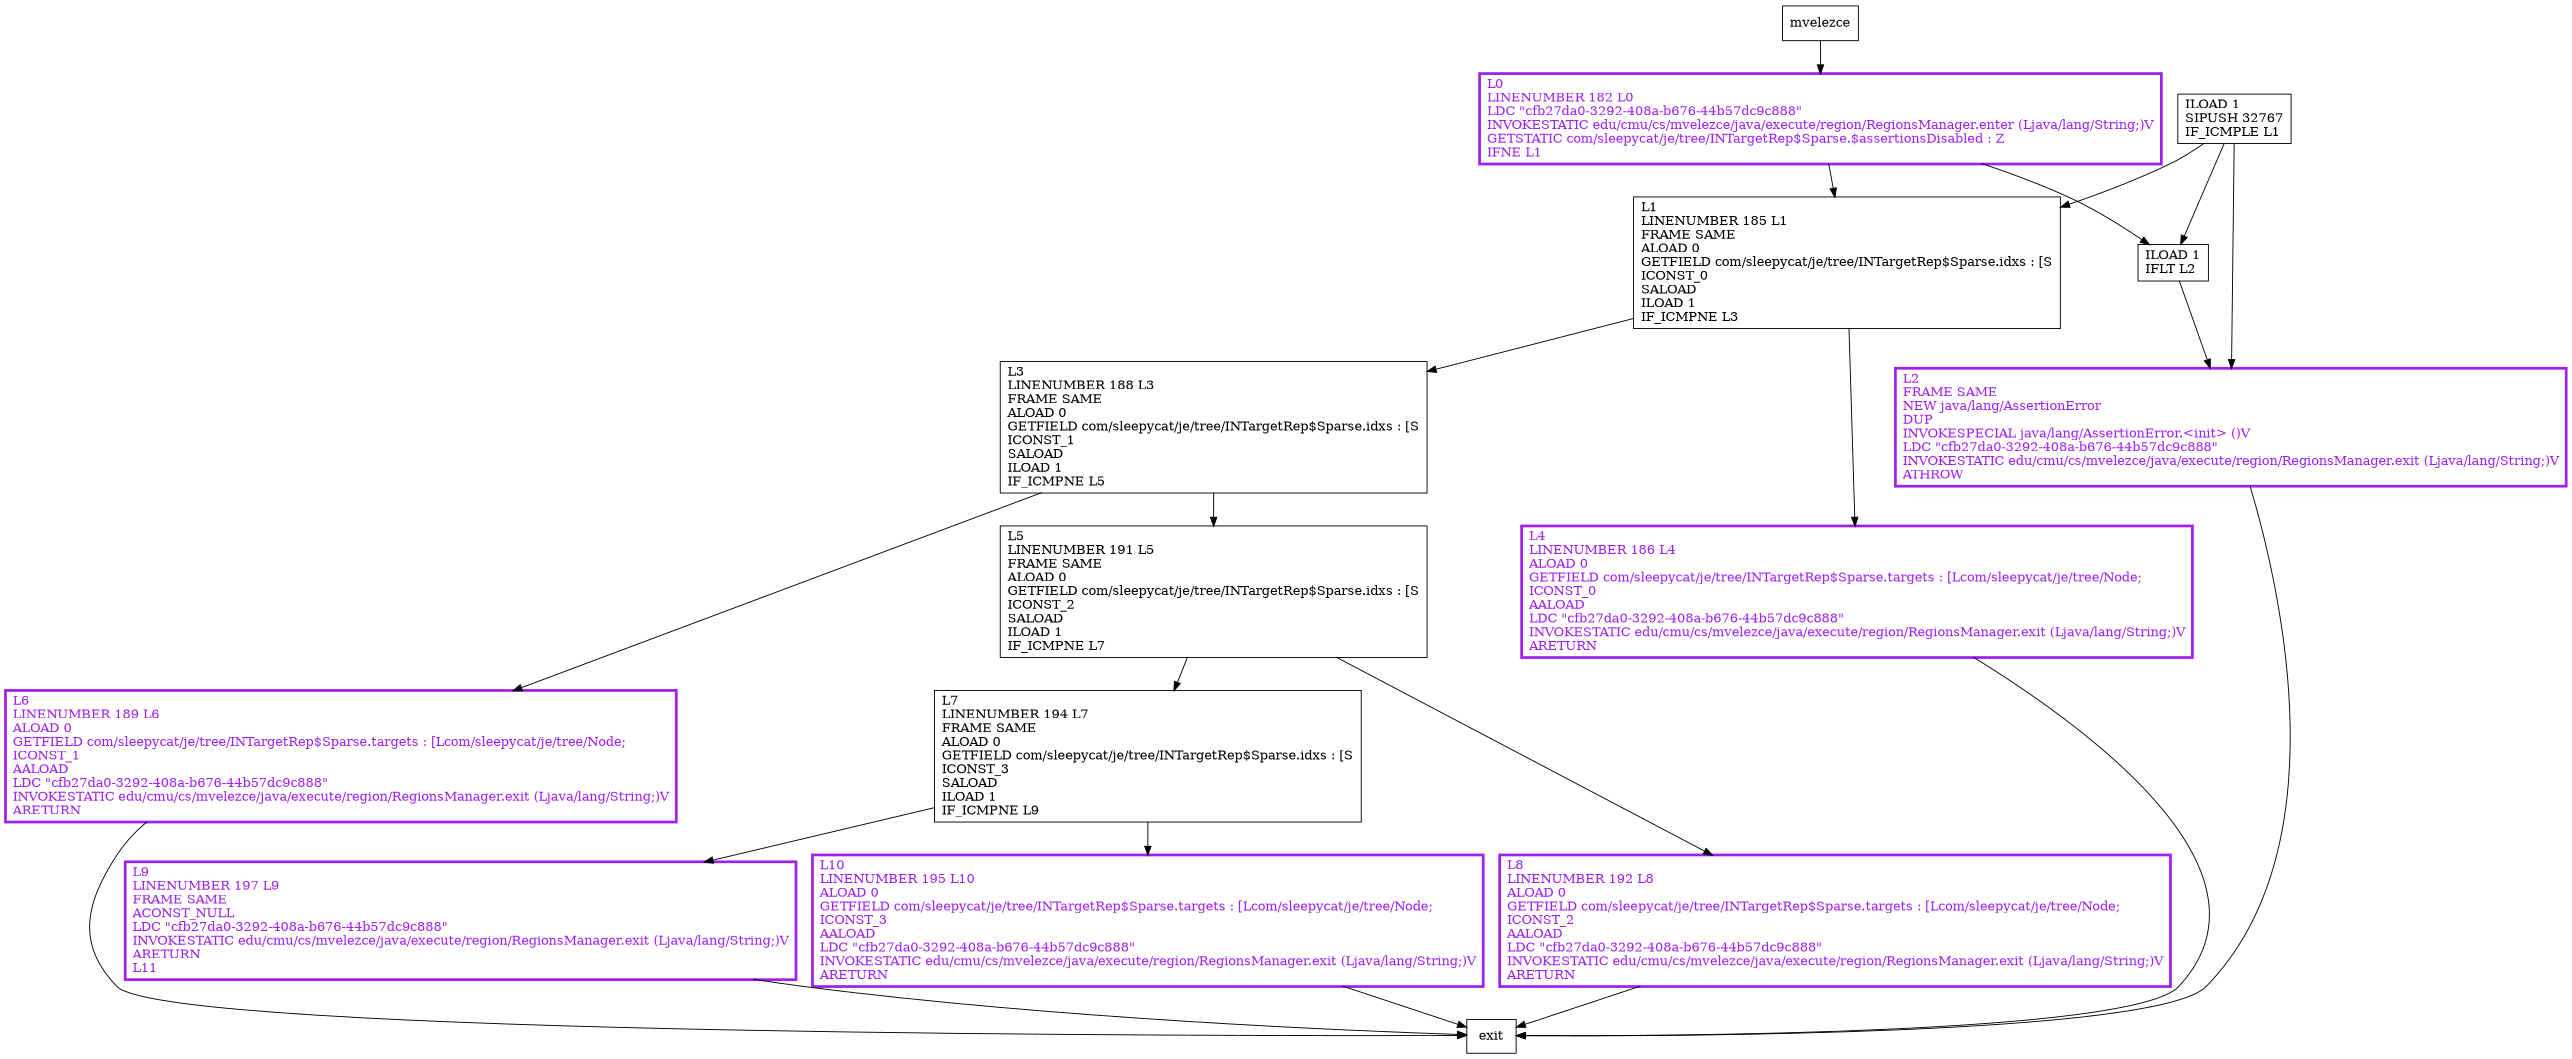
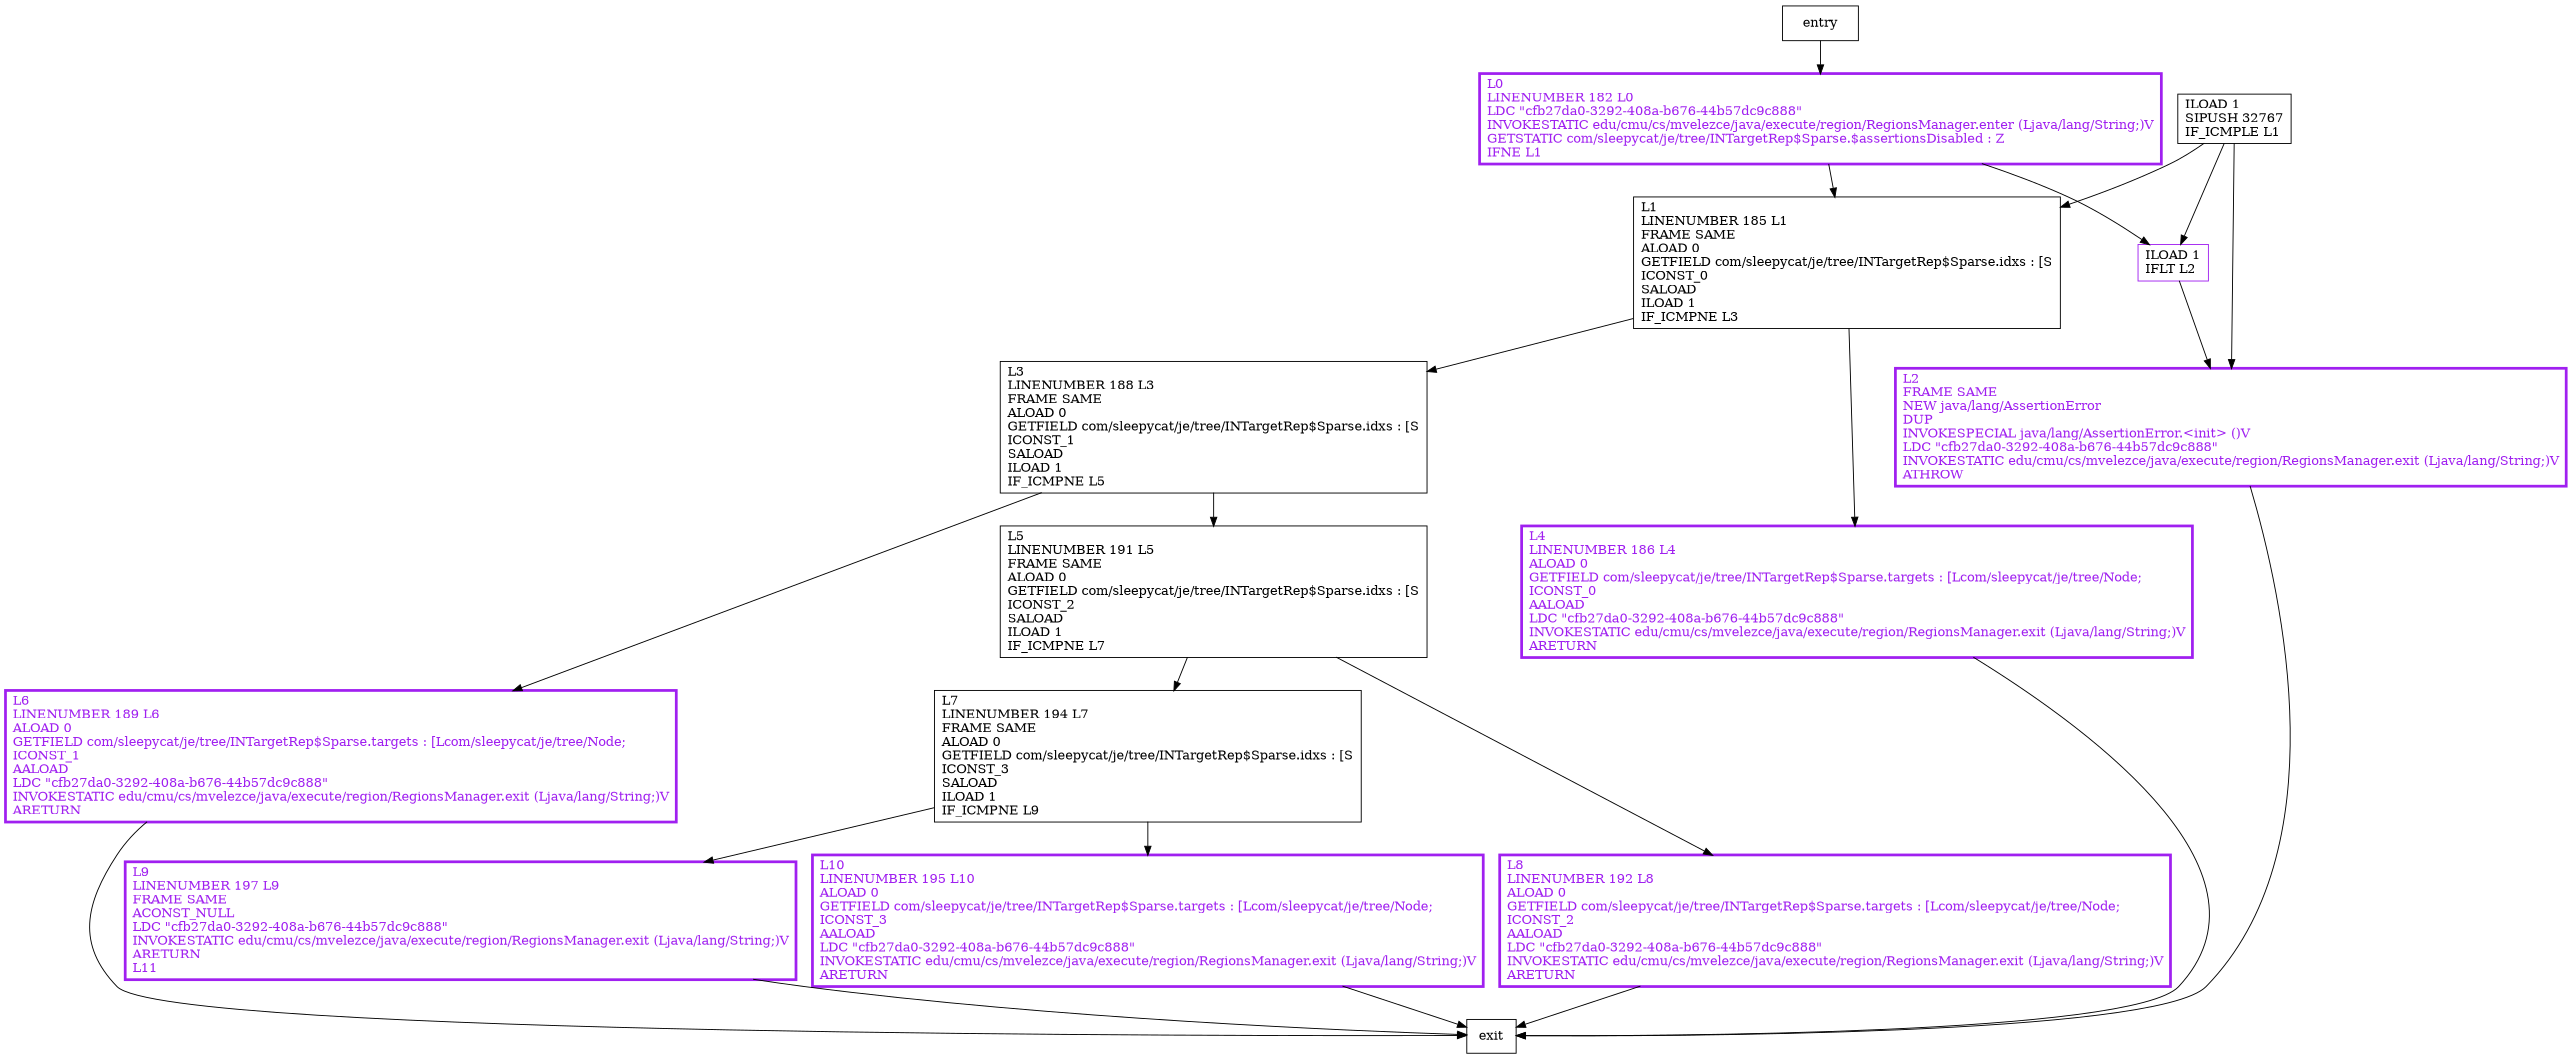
(1820, 23) -> (1820, 23)
(2173, 263) -> (2173, 263)
